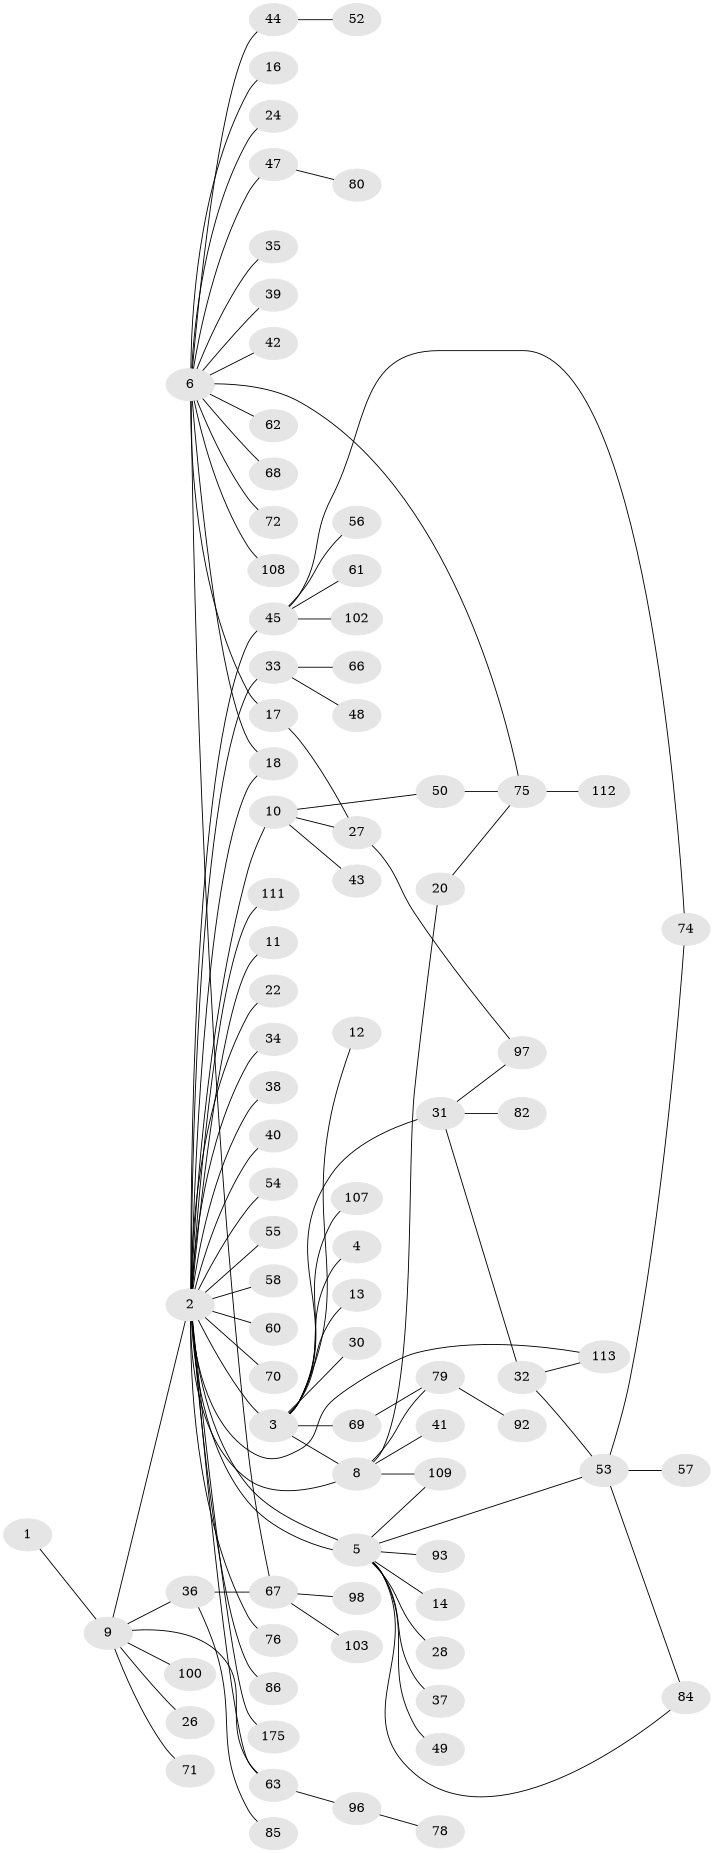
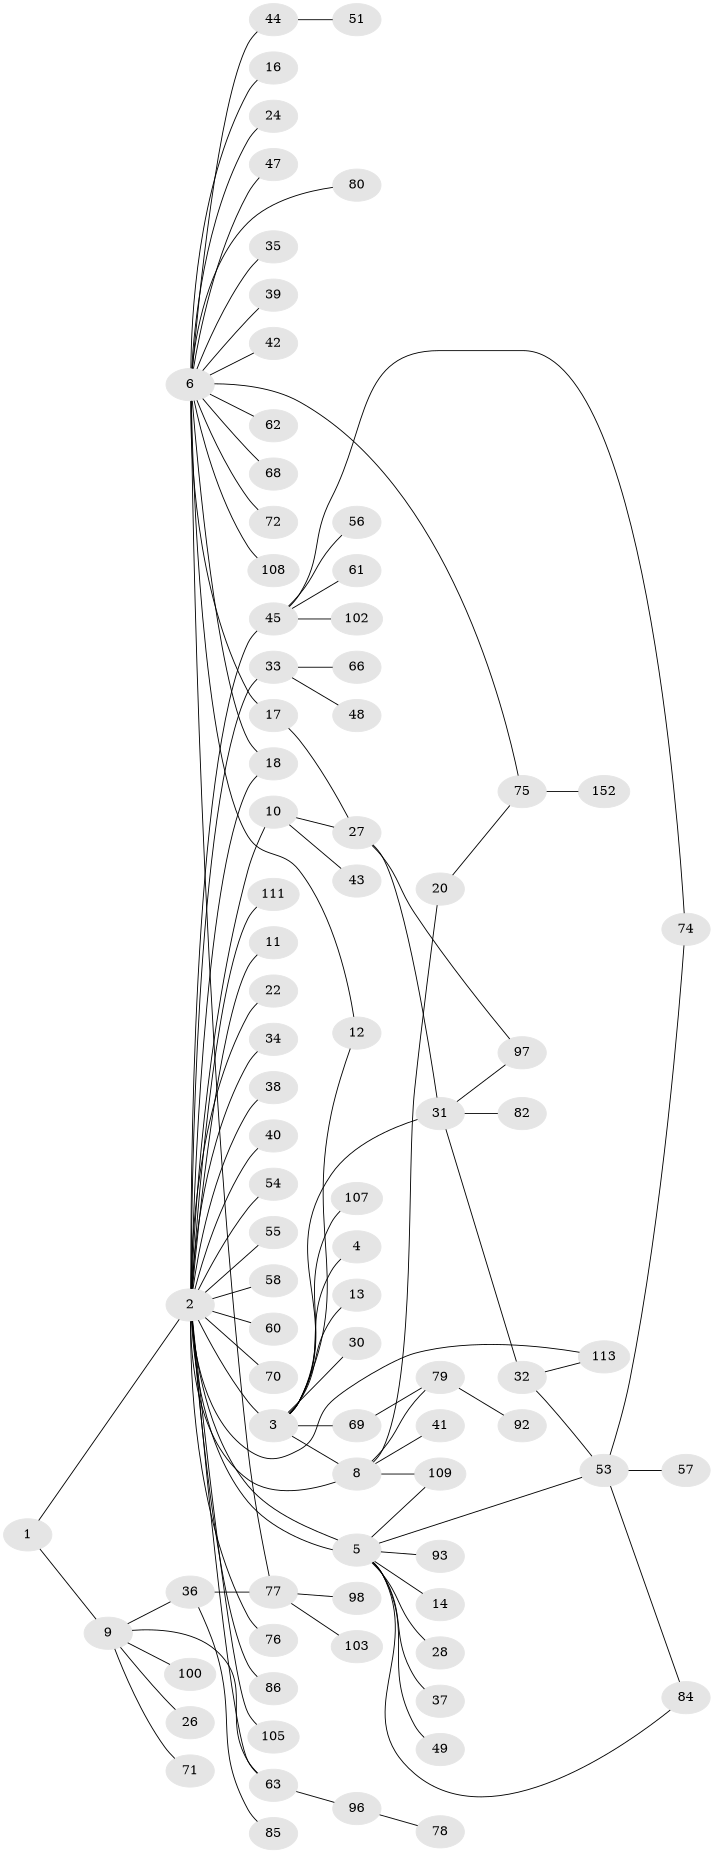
(357, 20) -> (357, 20)
(315, 175) -> (231, 243)
none -> (217, 731)
(440, 792) -> none
(604, 792) -> (604, 792)
none -> (414, 968)
(149, 1469) -> (109, 1420)
(274, 1592) -> (274, 1592)
(274, 1737) -> (274, 1737)
